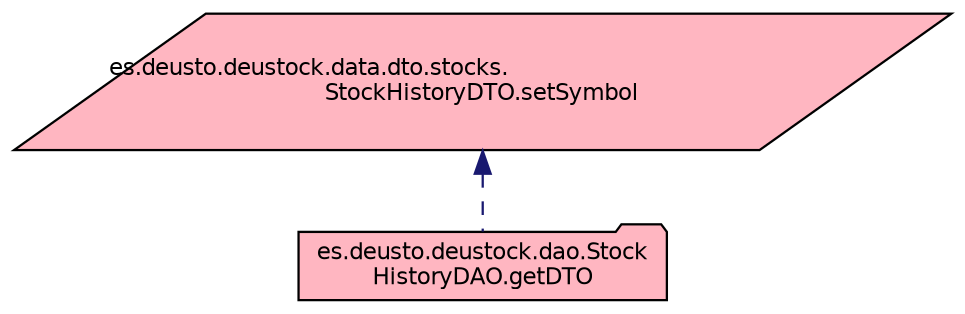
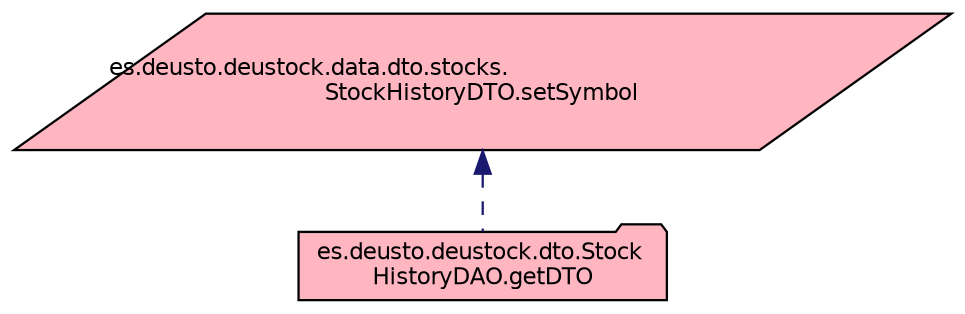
(483, 266) -> (483, 266)
